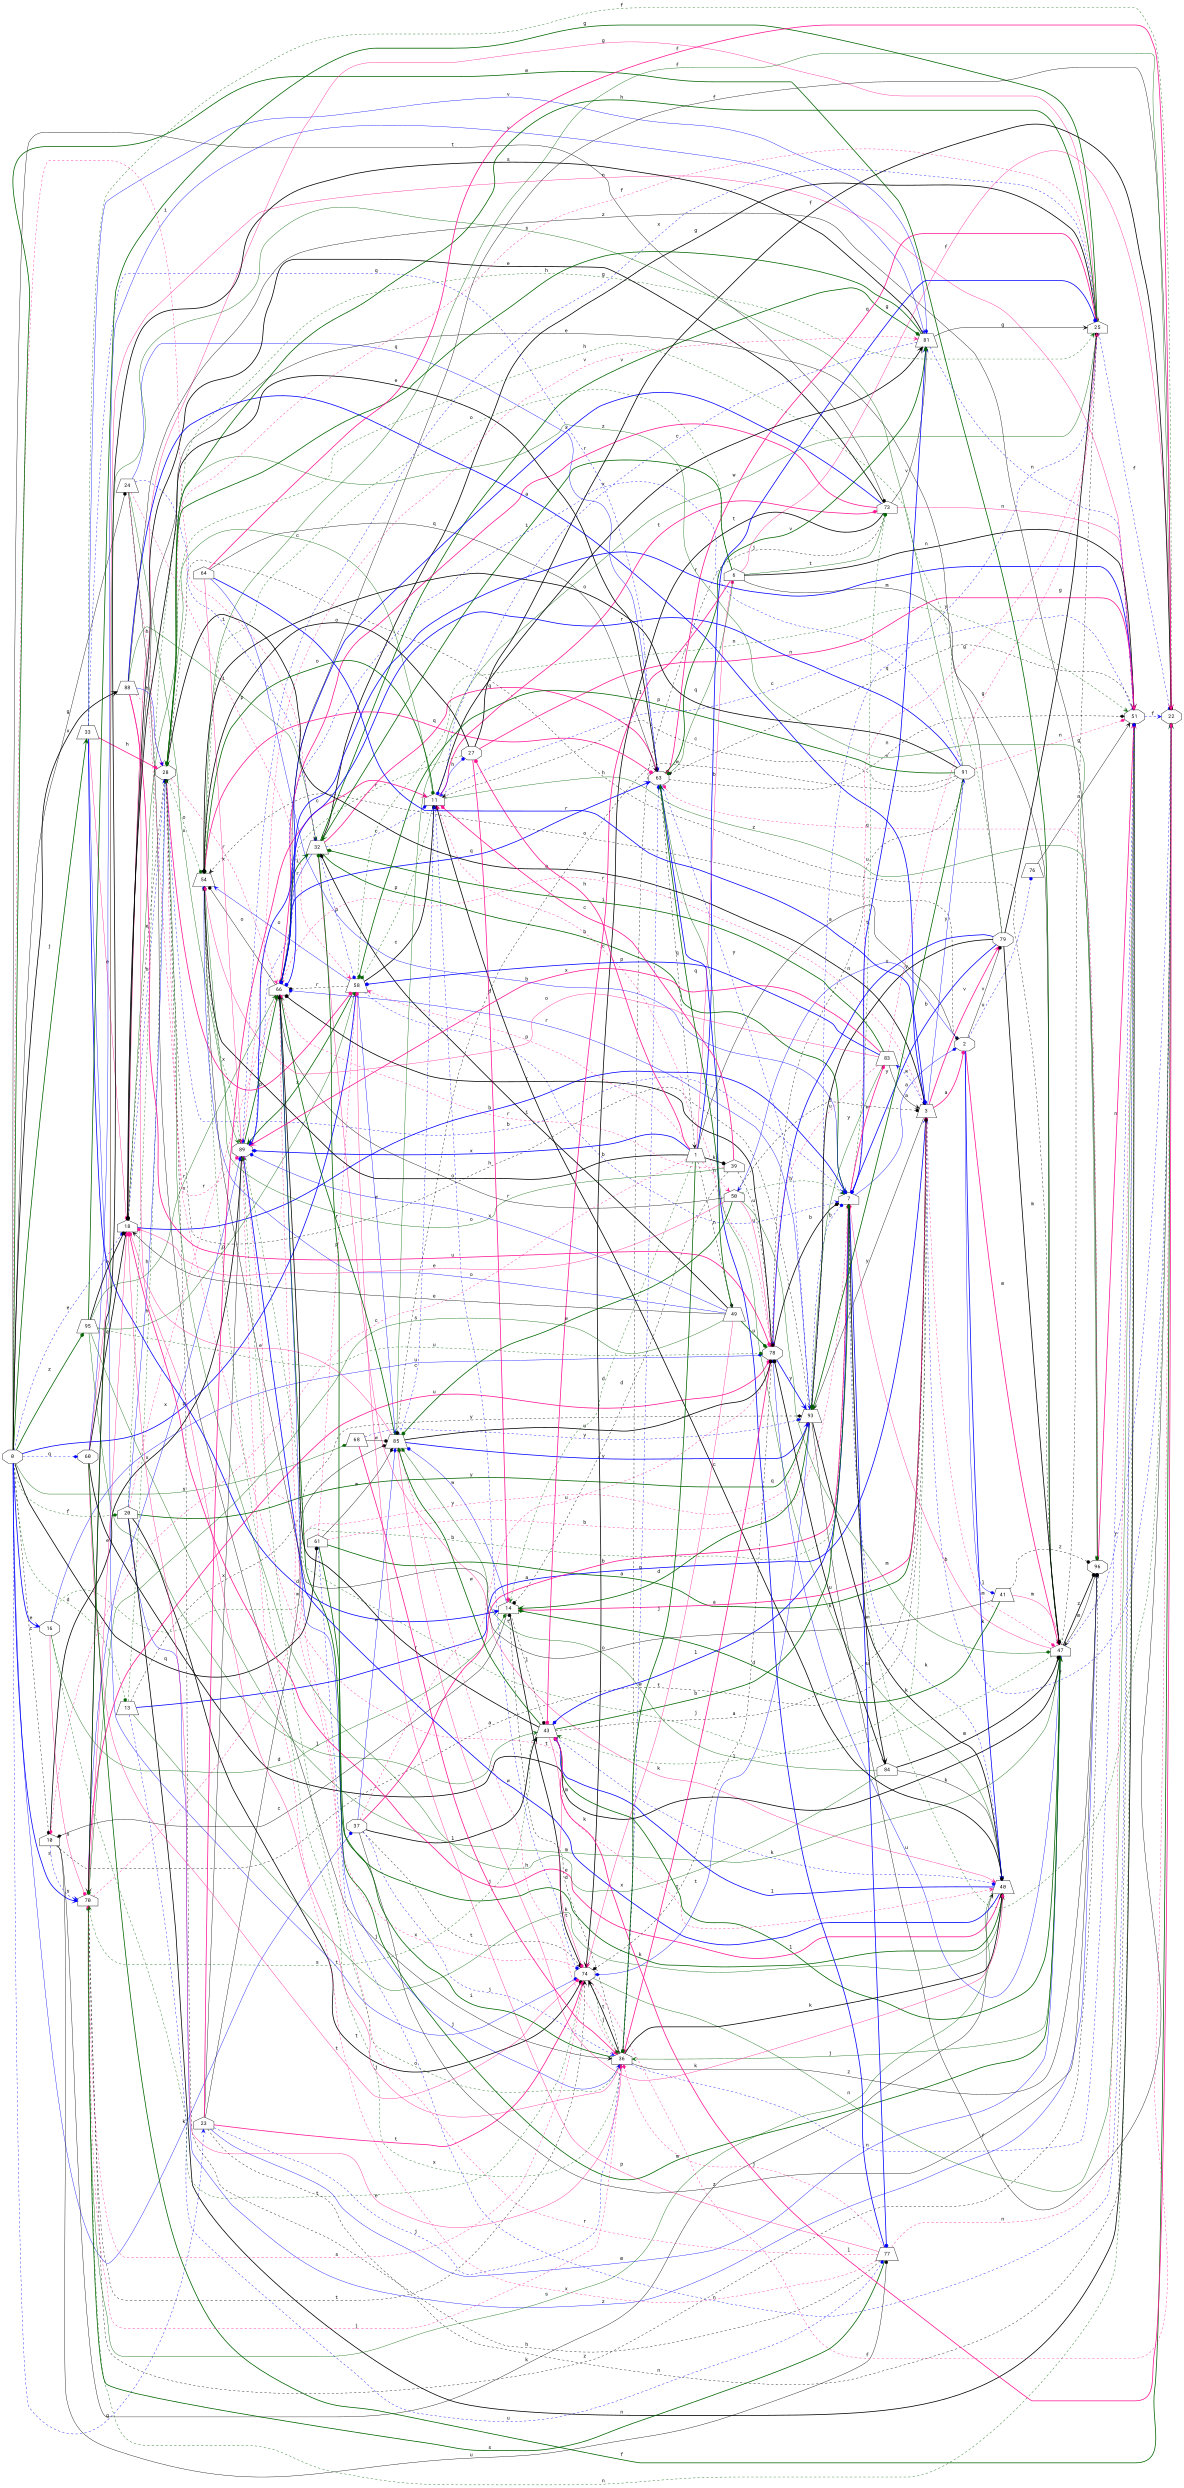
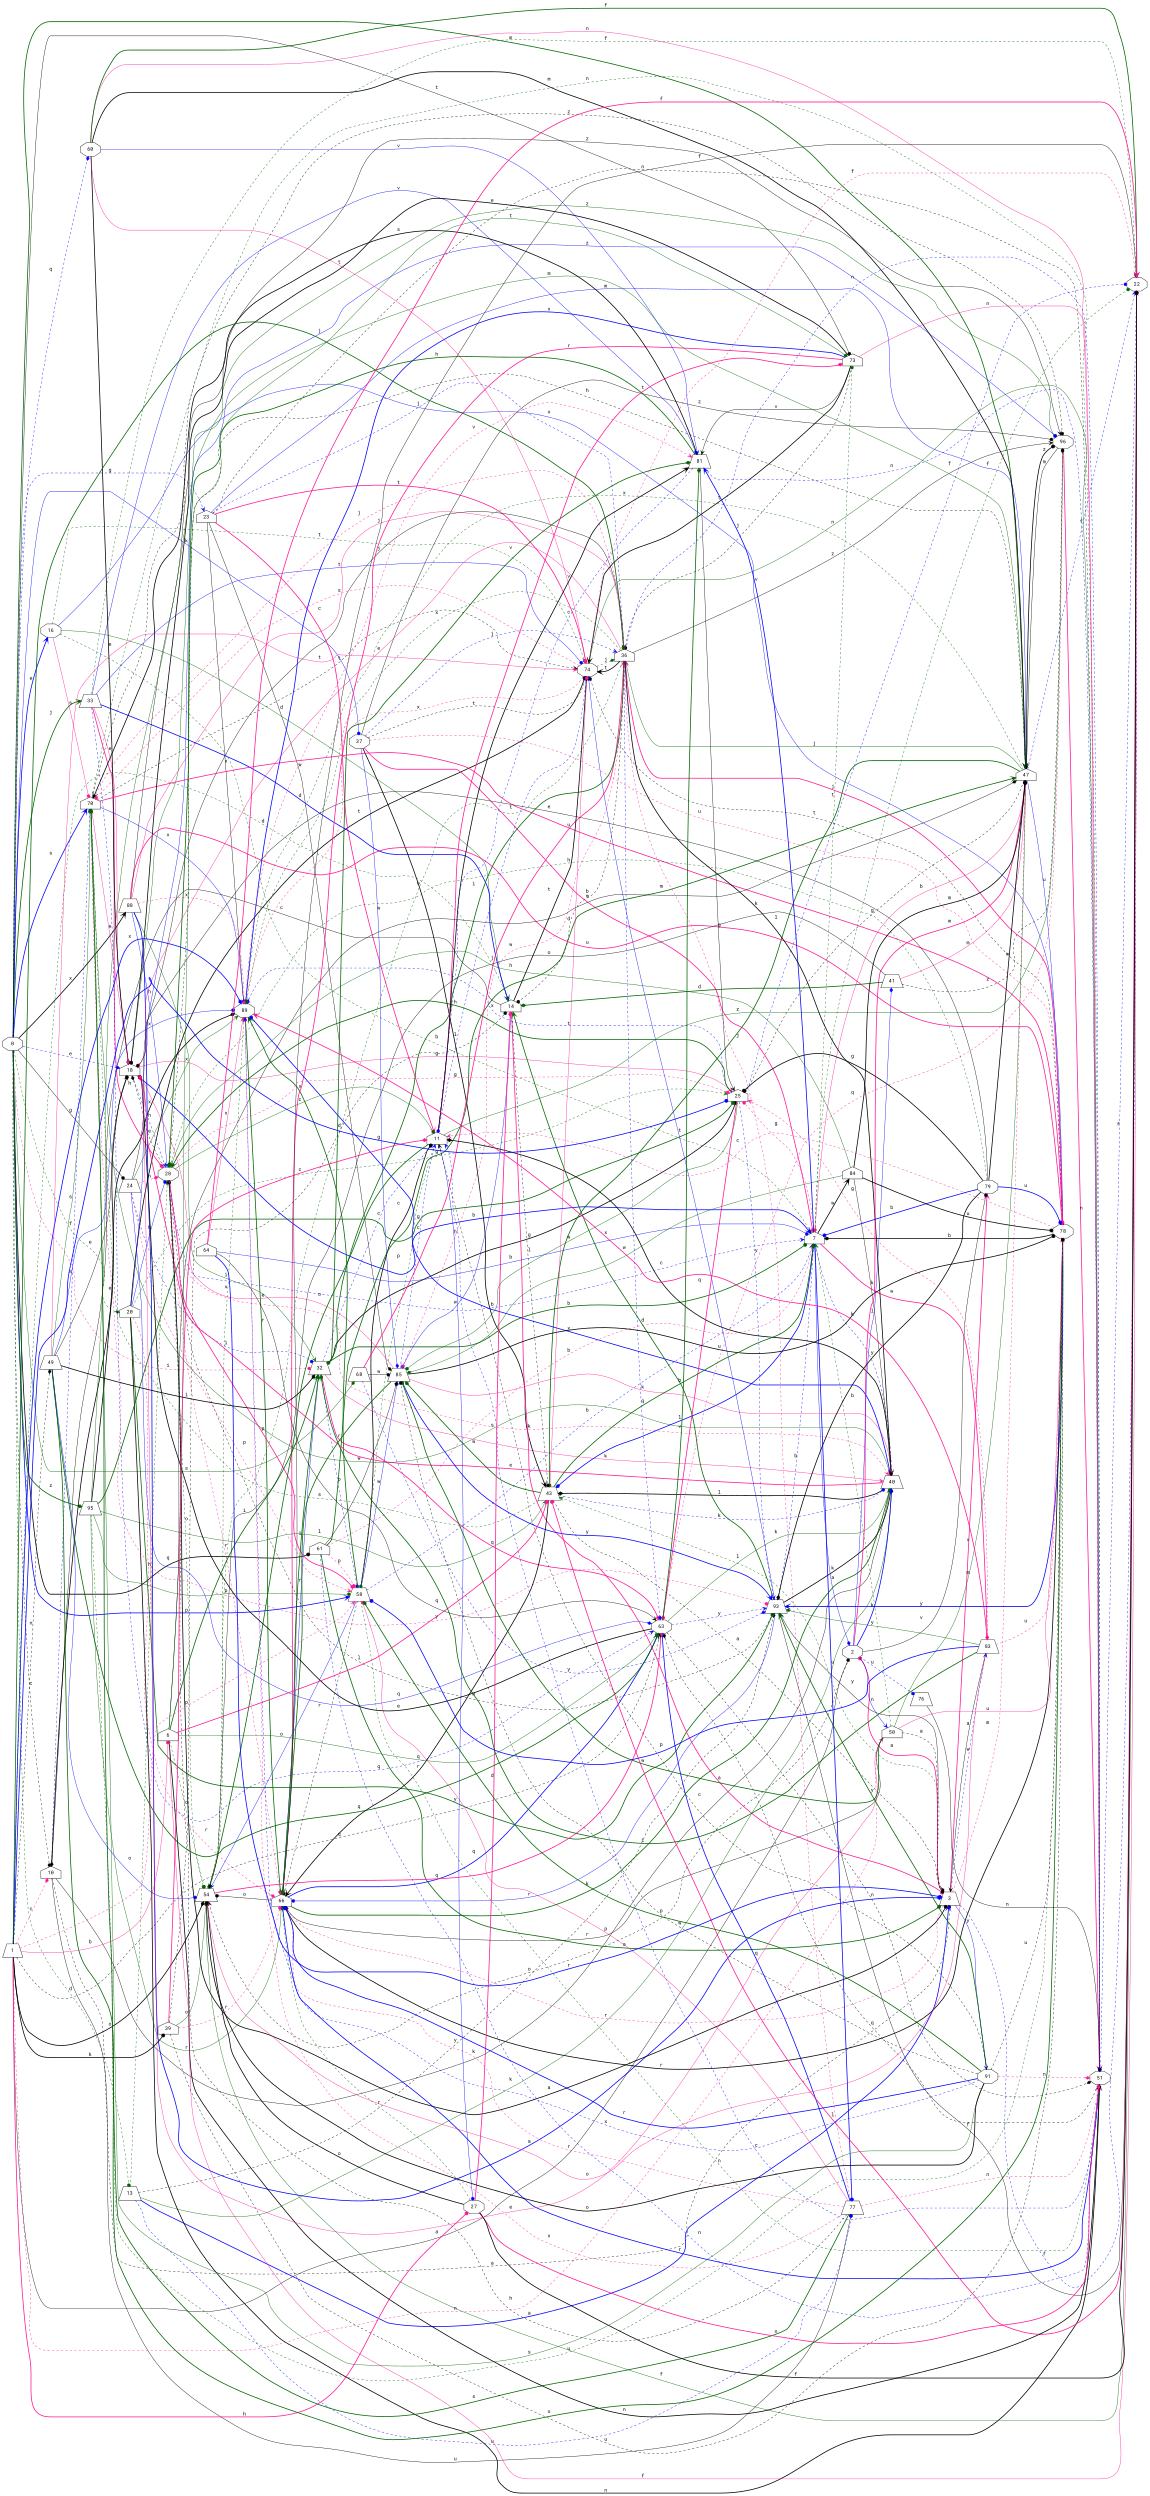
(622, 191) -> (456, 1075)
(676, 956) -> (346, 1836)
(313, 1628) -> none
(745, 1888) -> (724, 1495)
